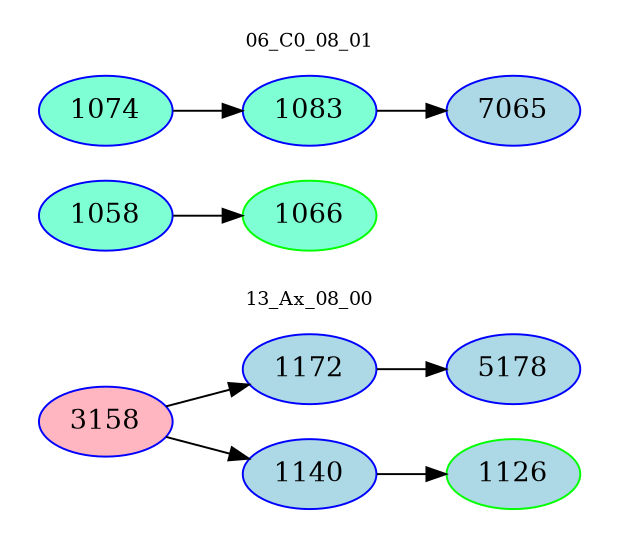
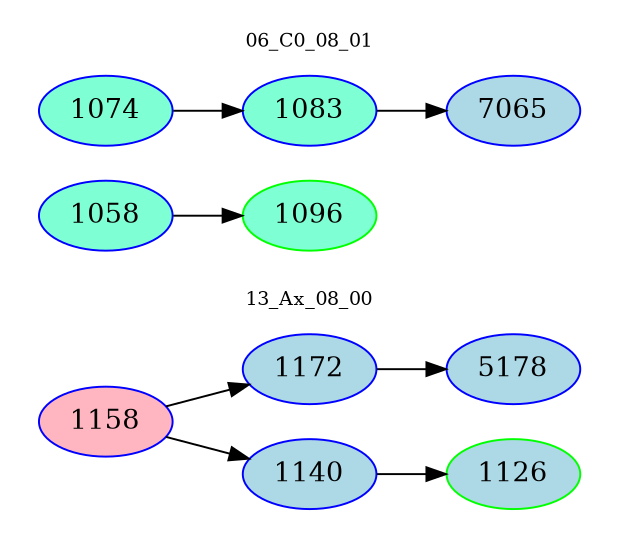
(310, 216) -> (310, 216)
(106, 422) -> (106, 422)
